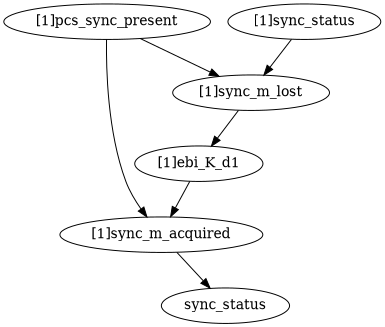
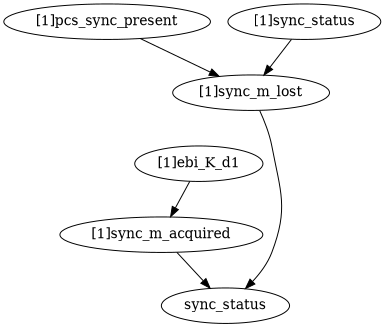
(228, 124) -> (281, 198)
(112, 127) -> none
